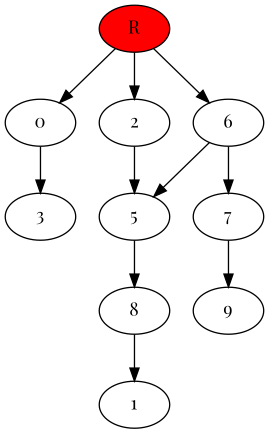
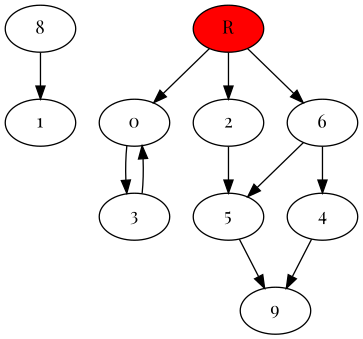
none -> (143, 176)
(228, 217) -> (322, 217)
(134, 257) -> (249, 258)
